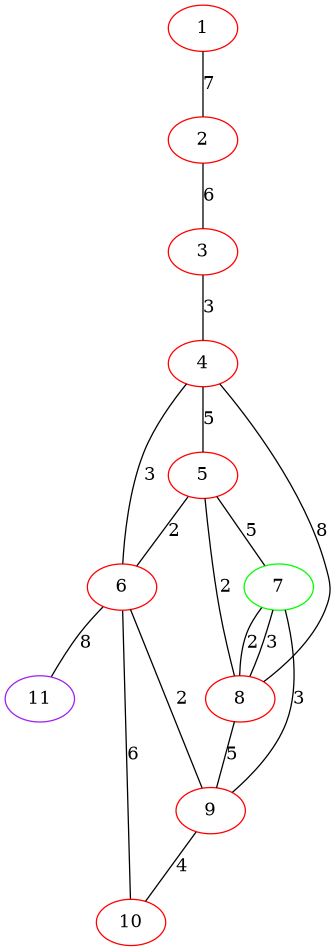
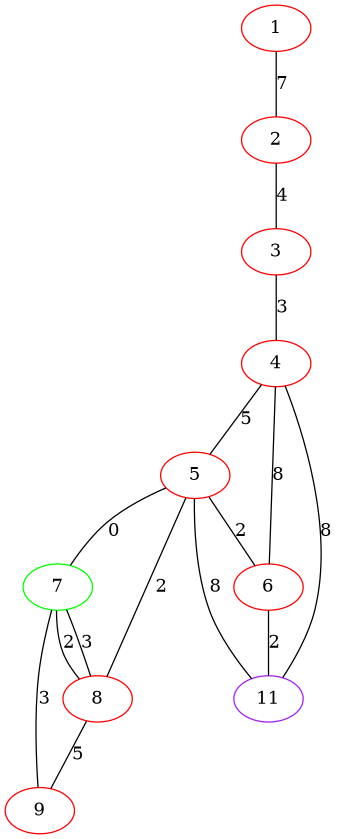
(209, 196) -> (283, 196)
(150, 475) -> (279, 475)
(252, 531) -> (114, 531)
(314, 532) -> (320, 534)
none -> (205, 595)
(86, 643) -> (275, 643)
(166, 699) -> none
(131, 922) -> none
